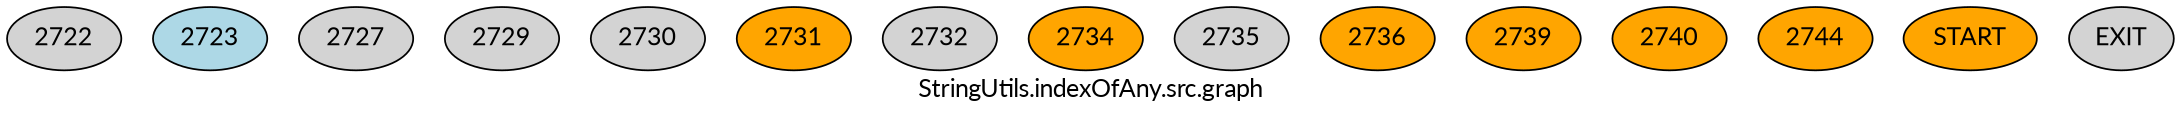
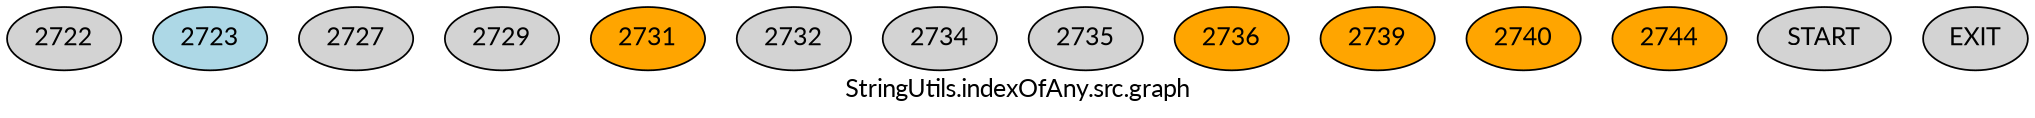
(648, 39) -> none
(1086, 39) -> (940, 39)
(1970, 39) -> (1824, 39)
